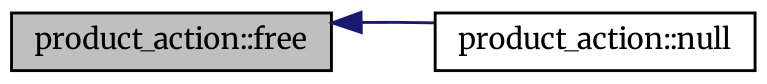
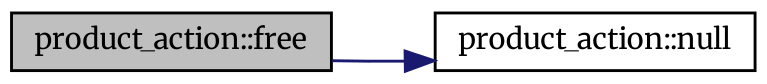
(398, 22) -> (369, 61)
